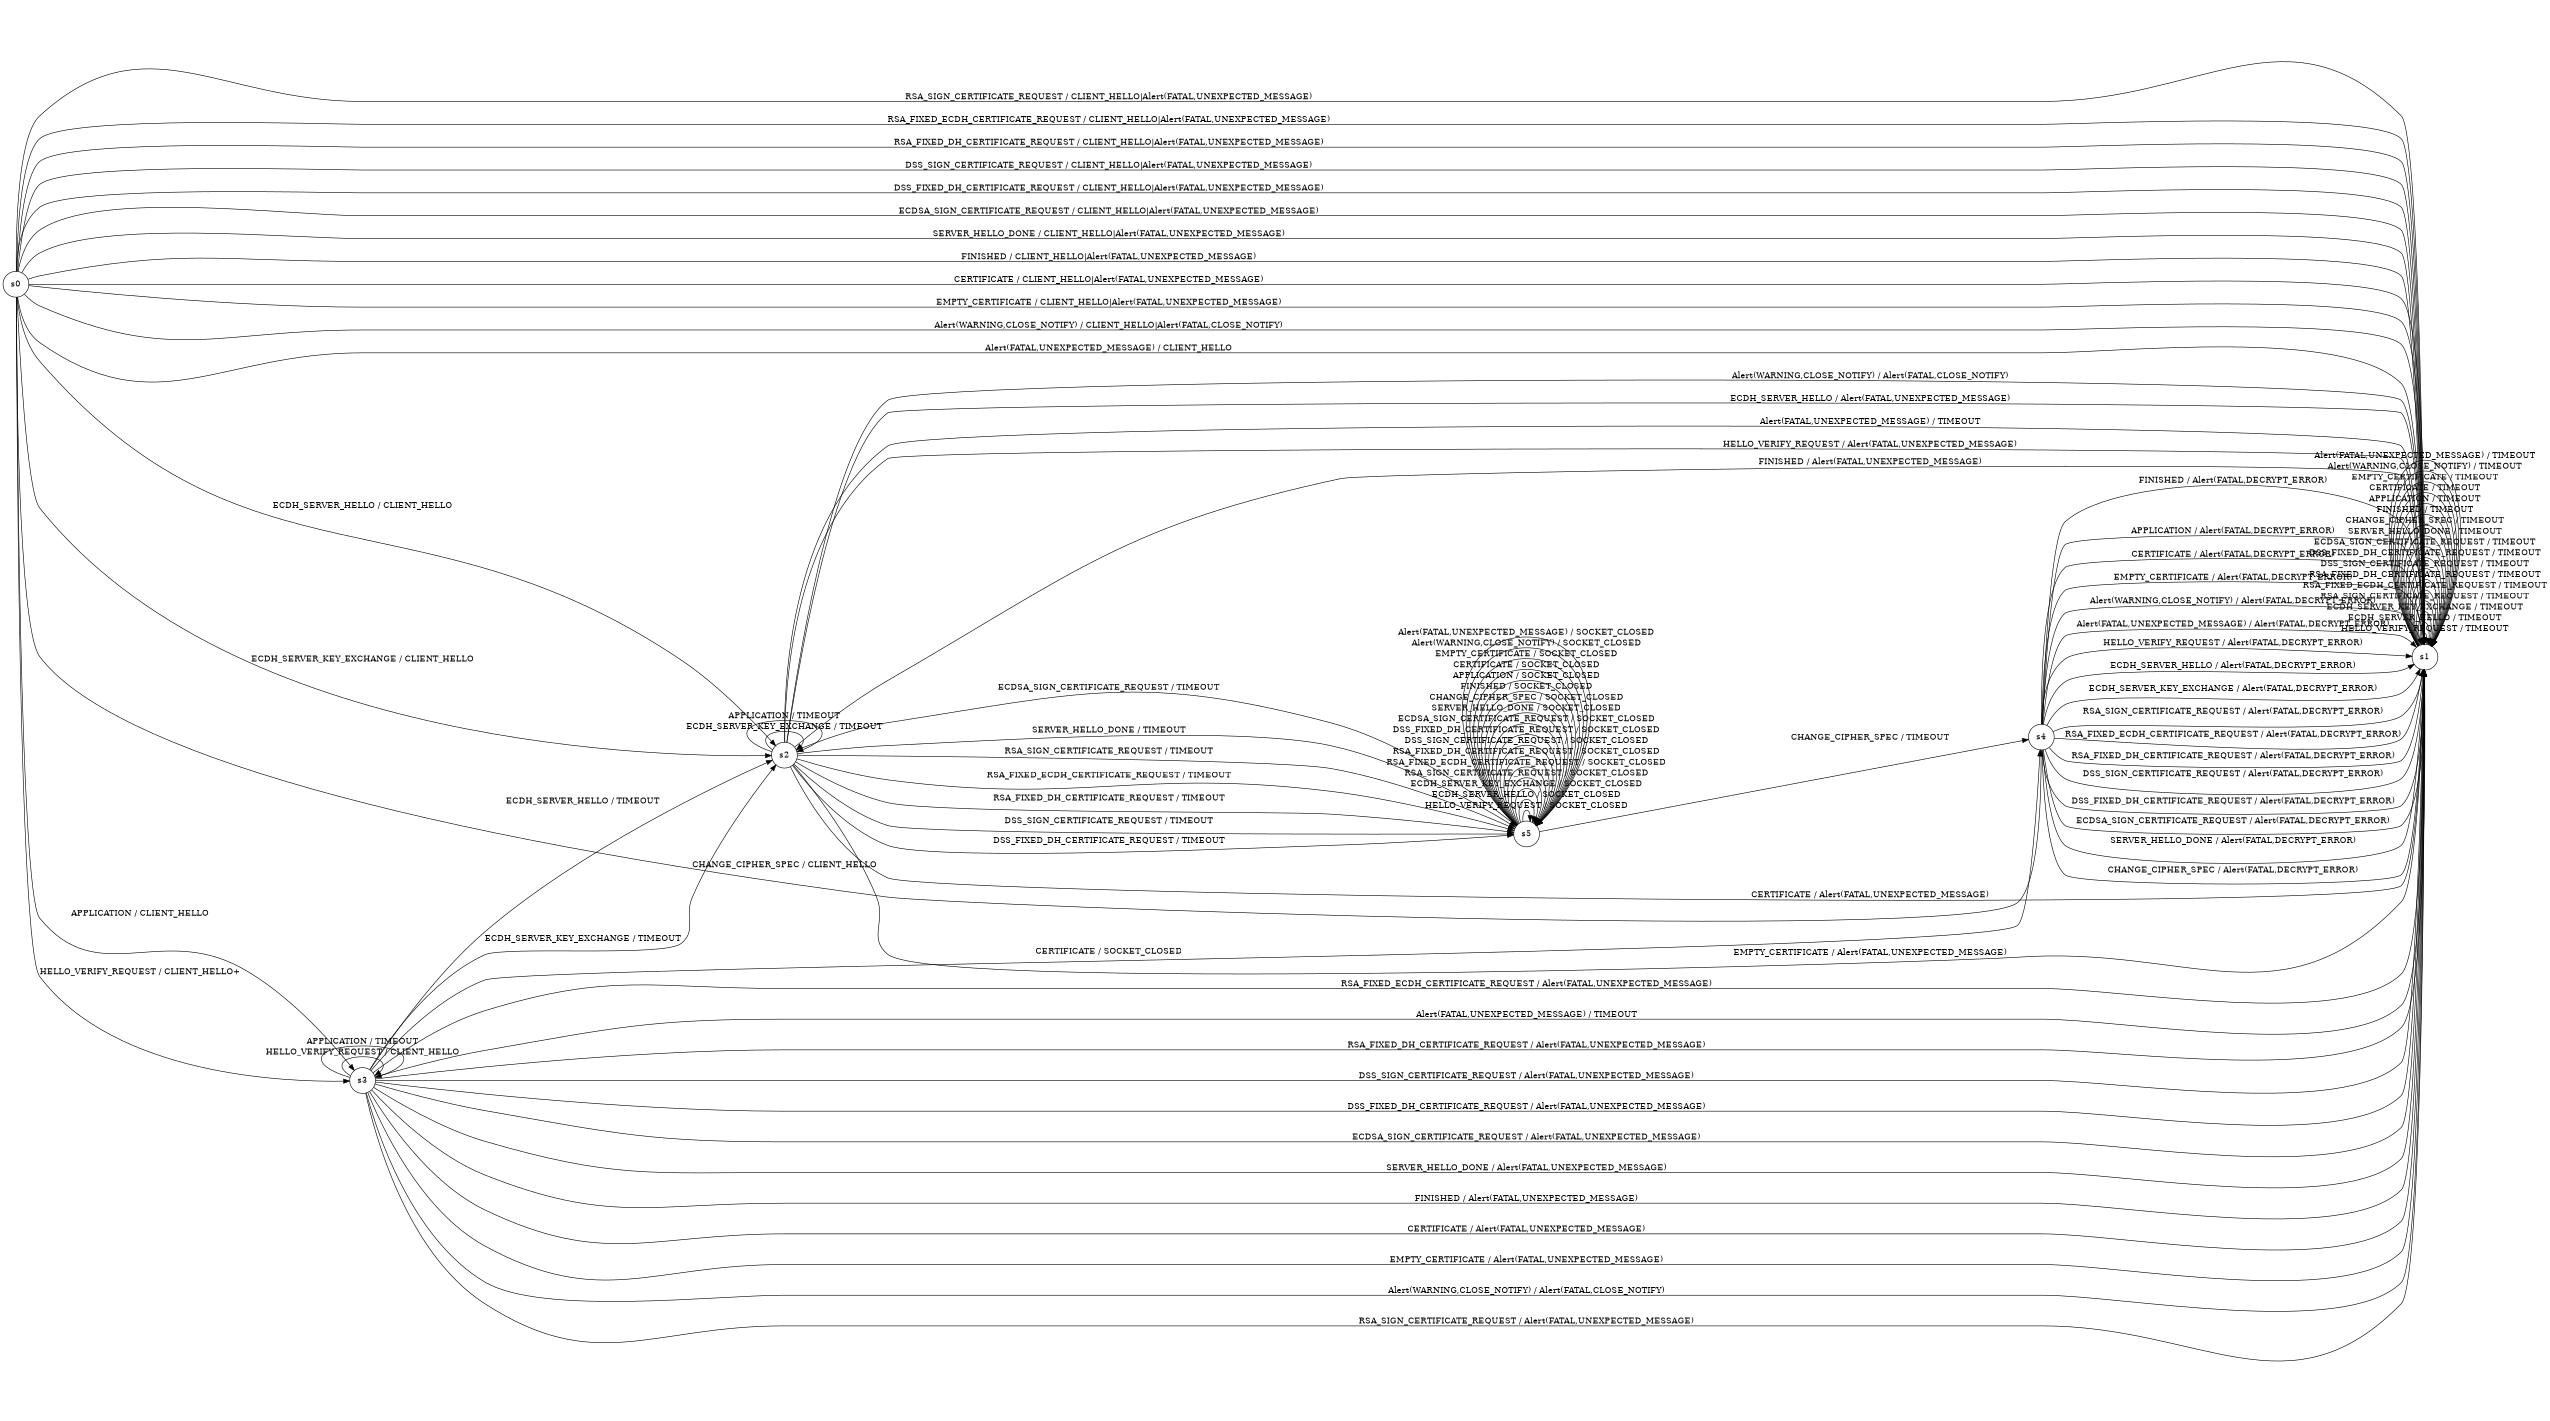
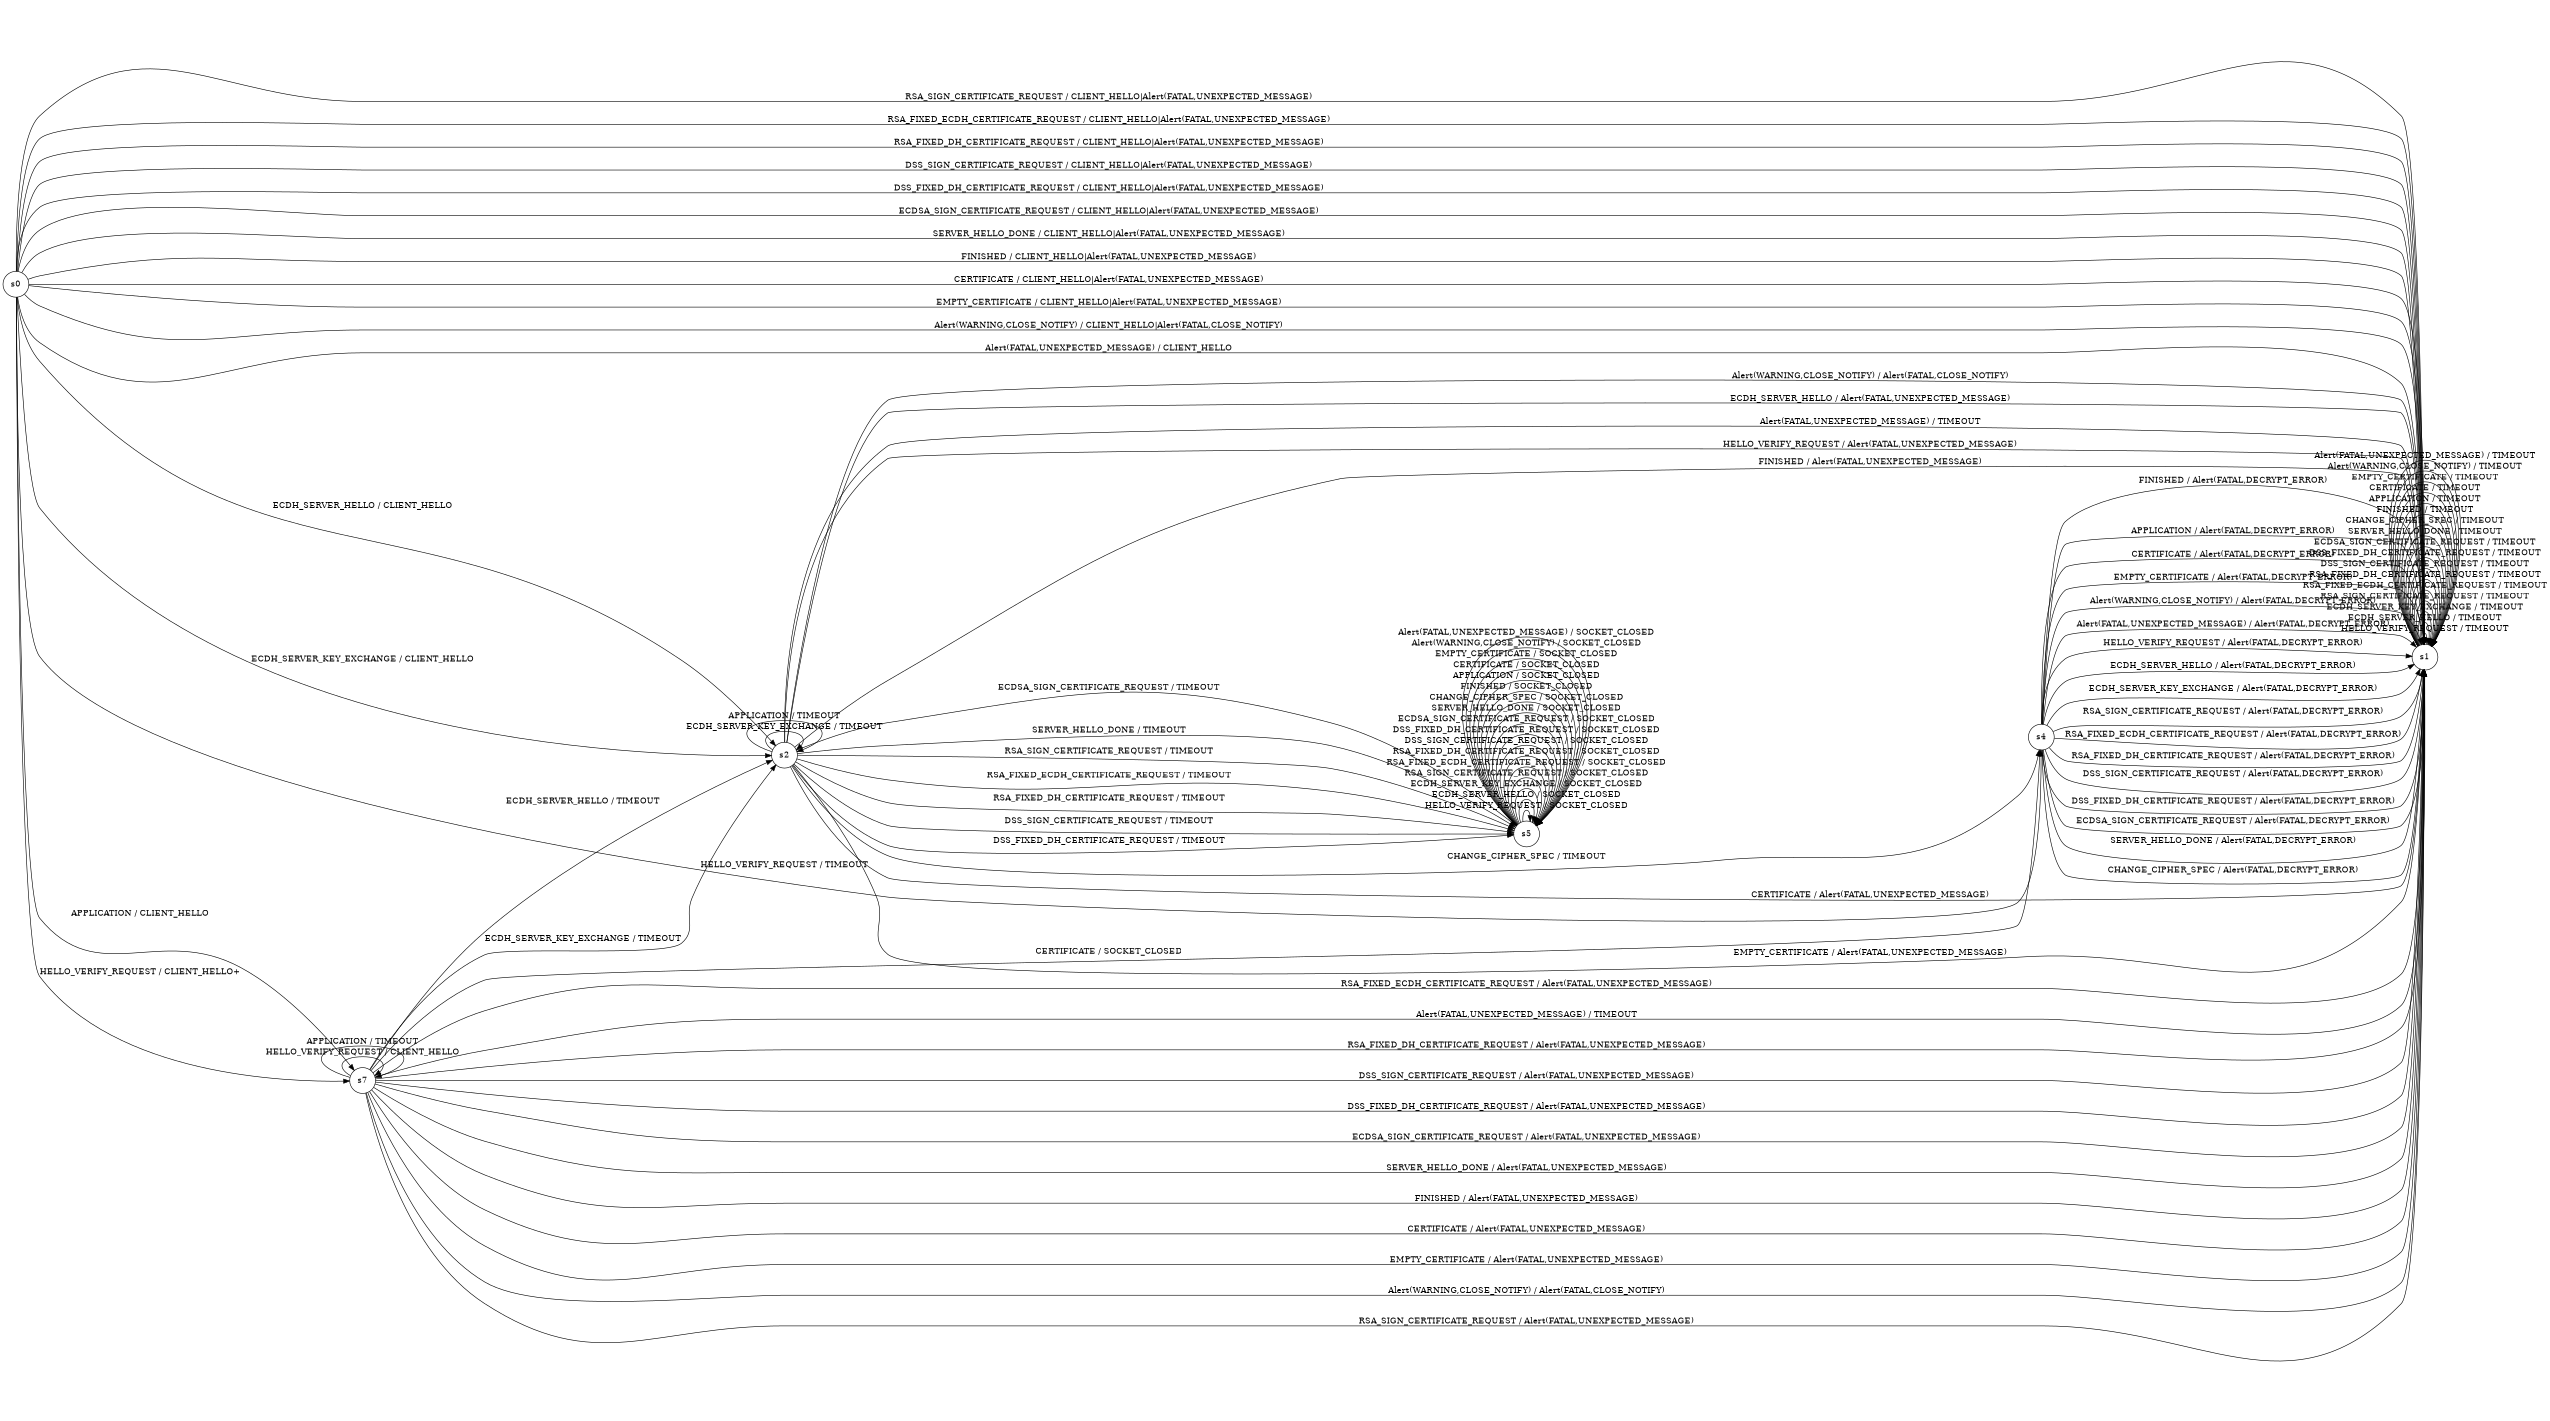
(1781, 786) -> (1416, 873)
(785, 865) -> (785, 865)
(363, 1081) -> (363, 1081)
